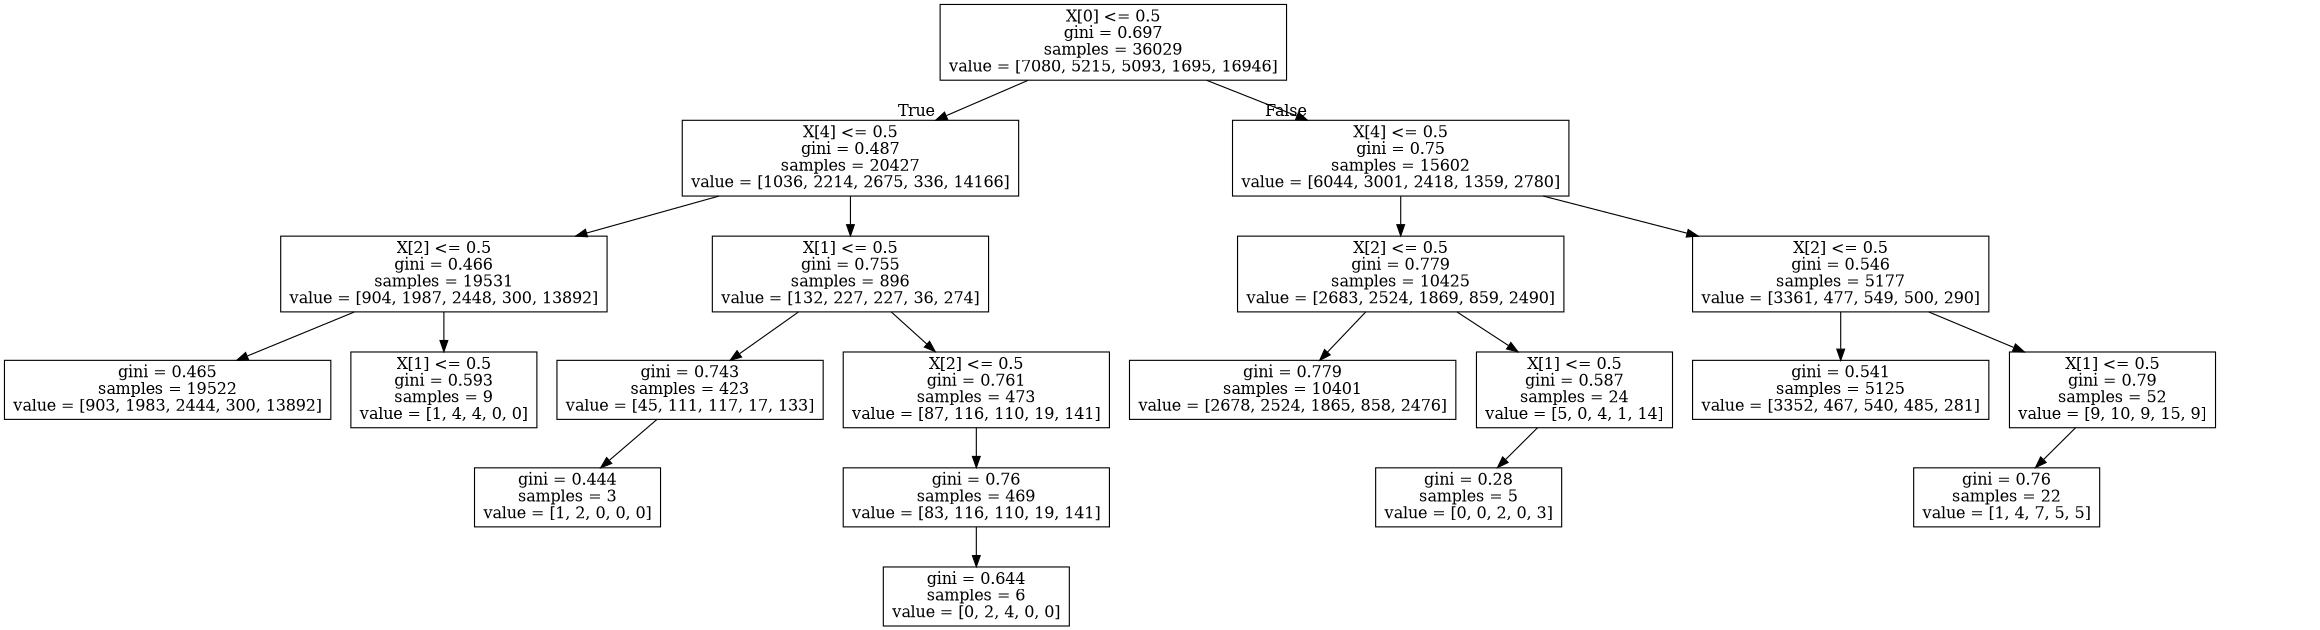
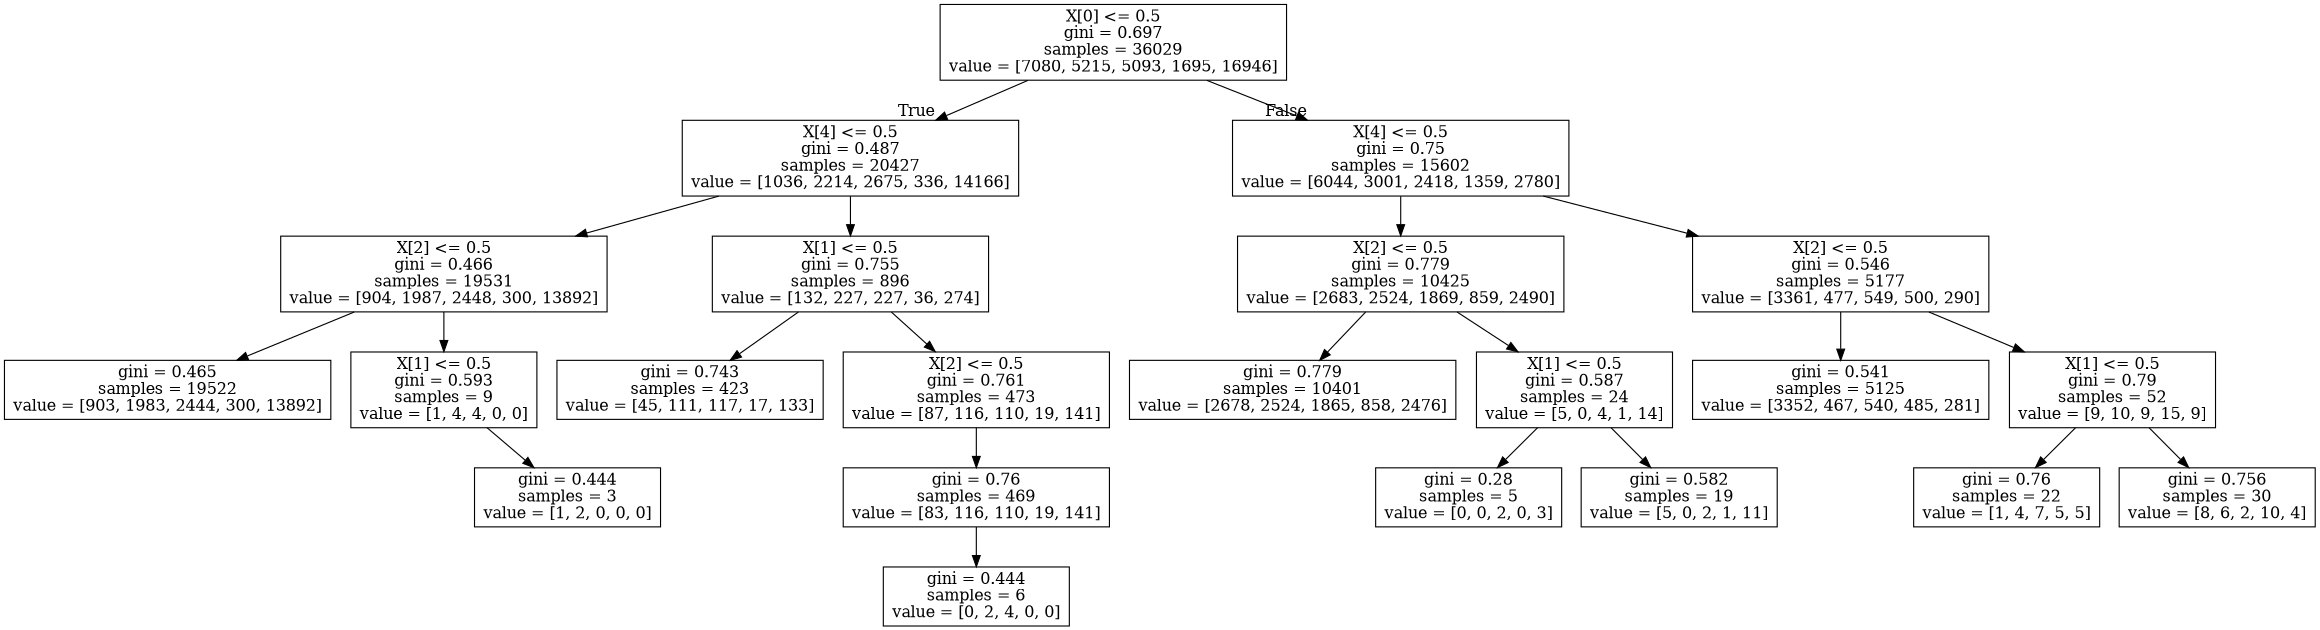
(633, 440) -> (506, 444)
none -> (1679, 497)
none -> (2217, 497)
(976, 596) -> (976, 596)
